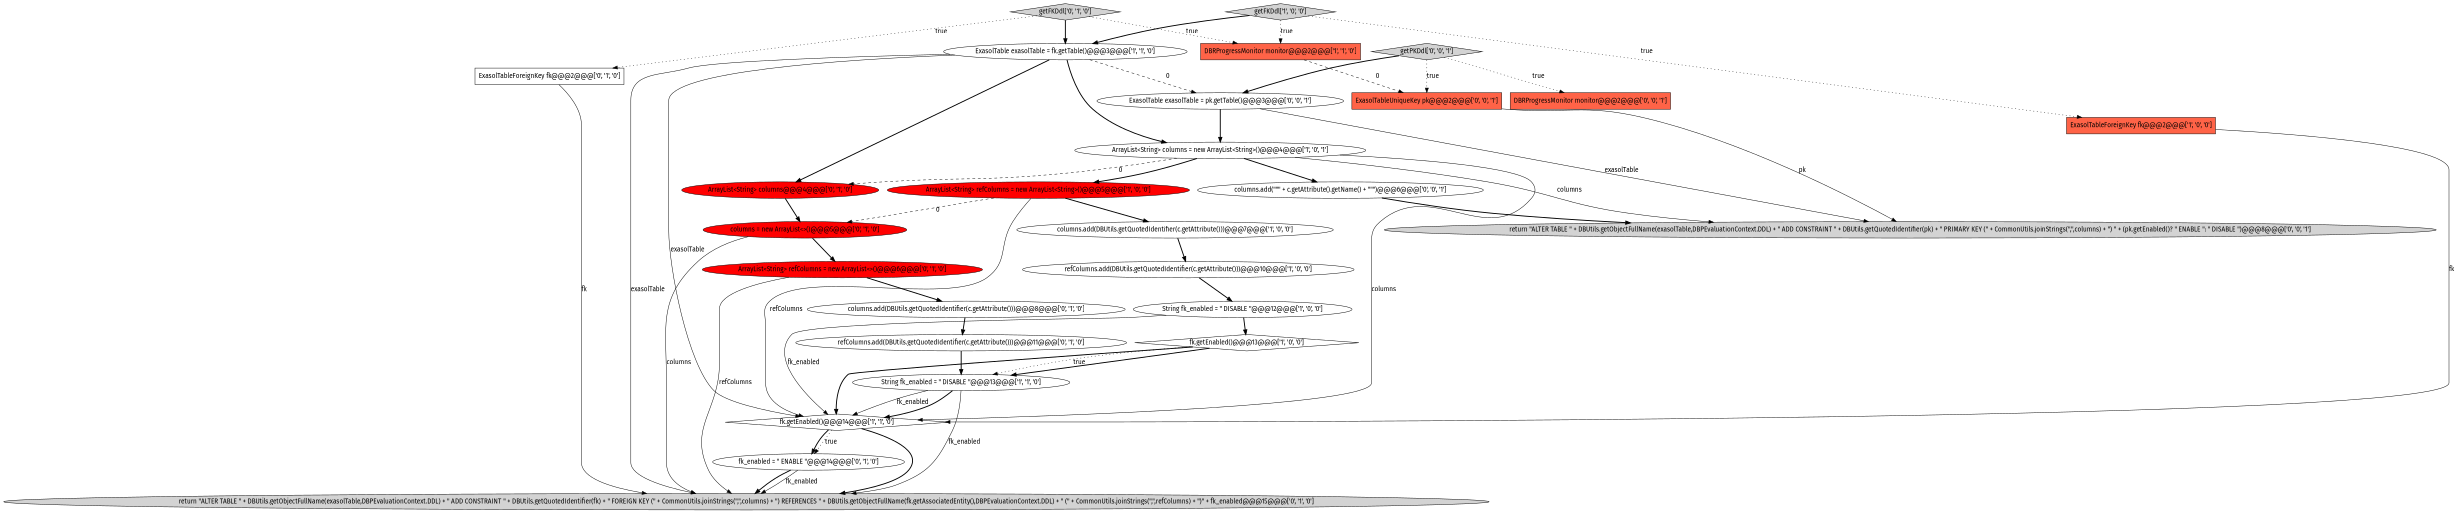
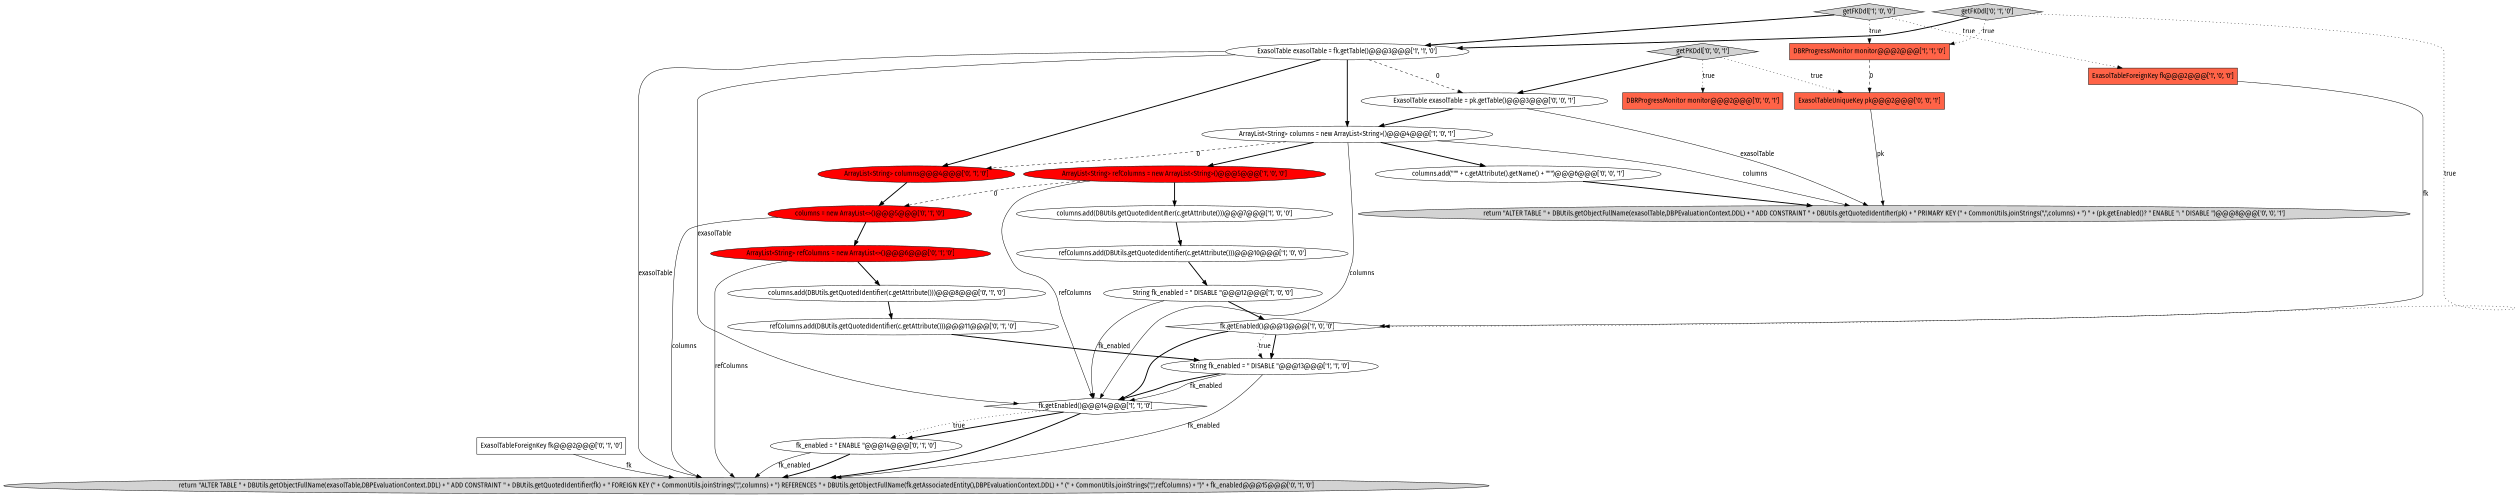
(827, 42) -> (2365, 308)
(1928, 415) -> (2370, 304)
